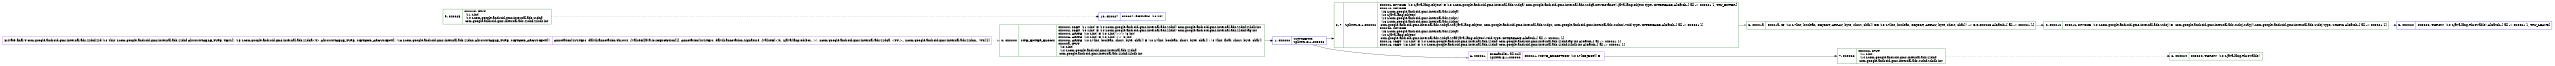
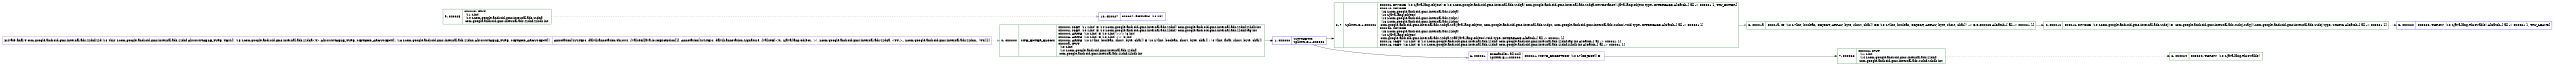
(824, 17) -> (824, 17)
